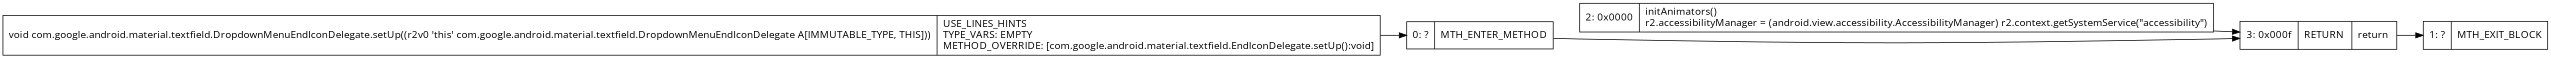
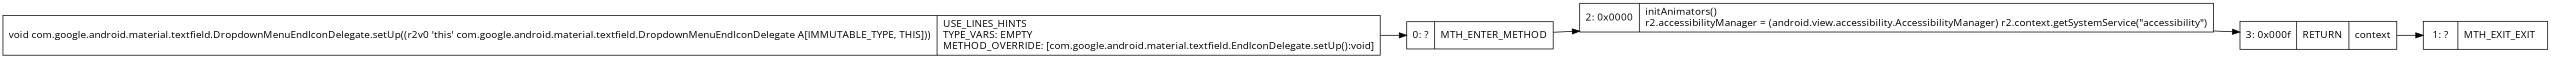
(2373, 35) -> (2373, 35)
(2499, 35) -> (2499, 35)
(1893, 43) -> (1563, 32)
